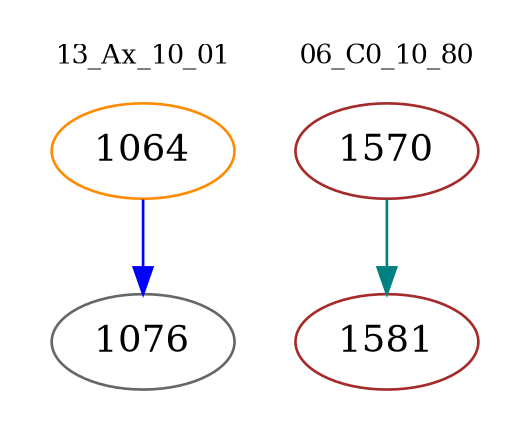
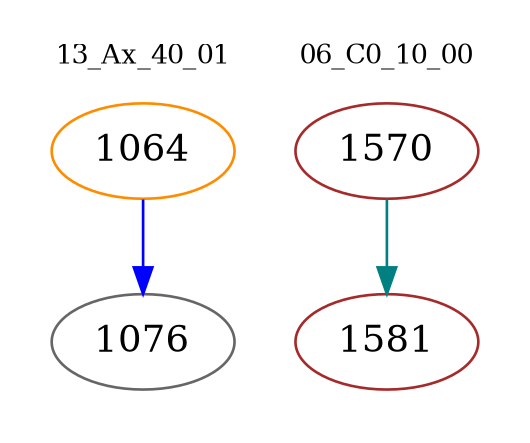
(143, 57) -> (143, 57)
(387, 57) -> (387, 57)
